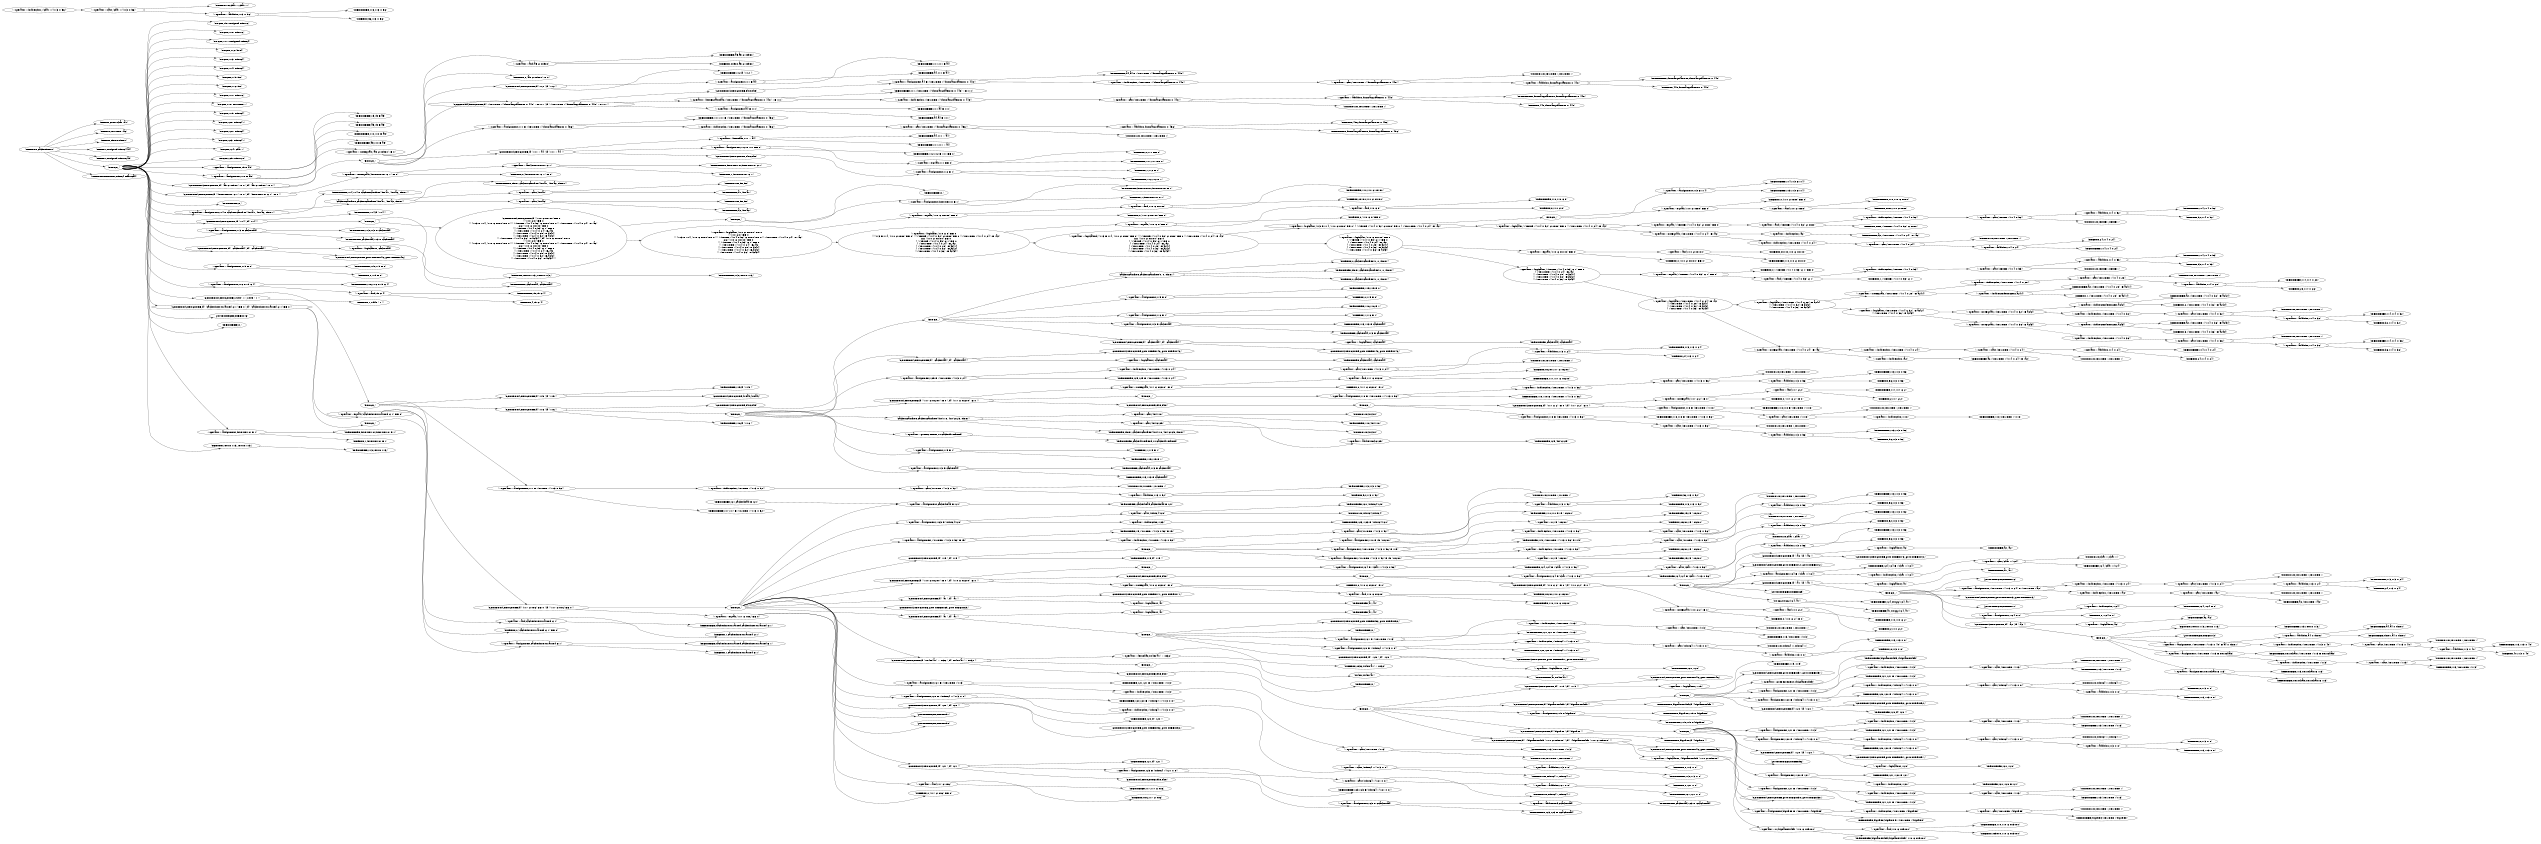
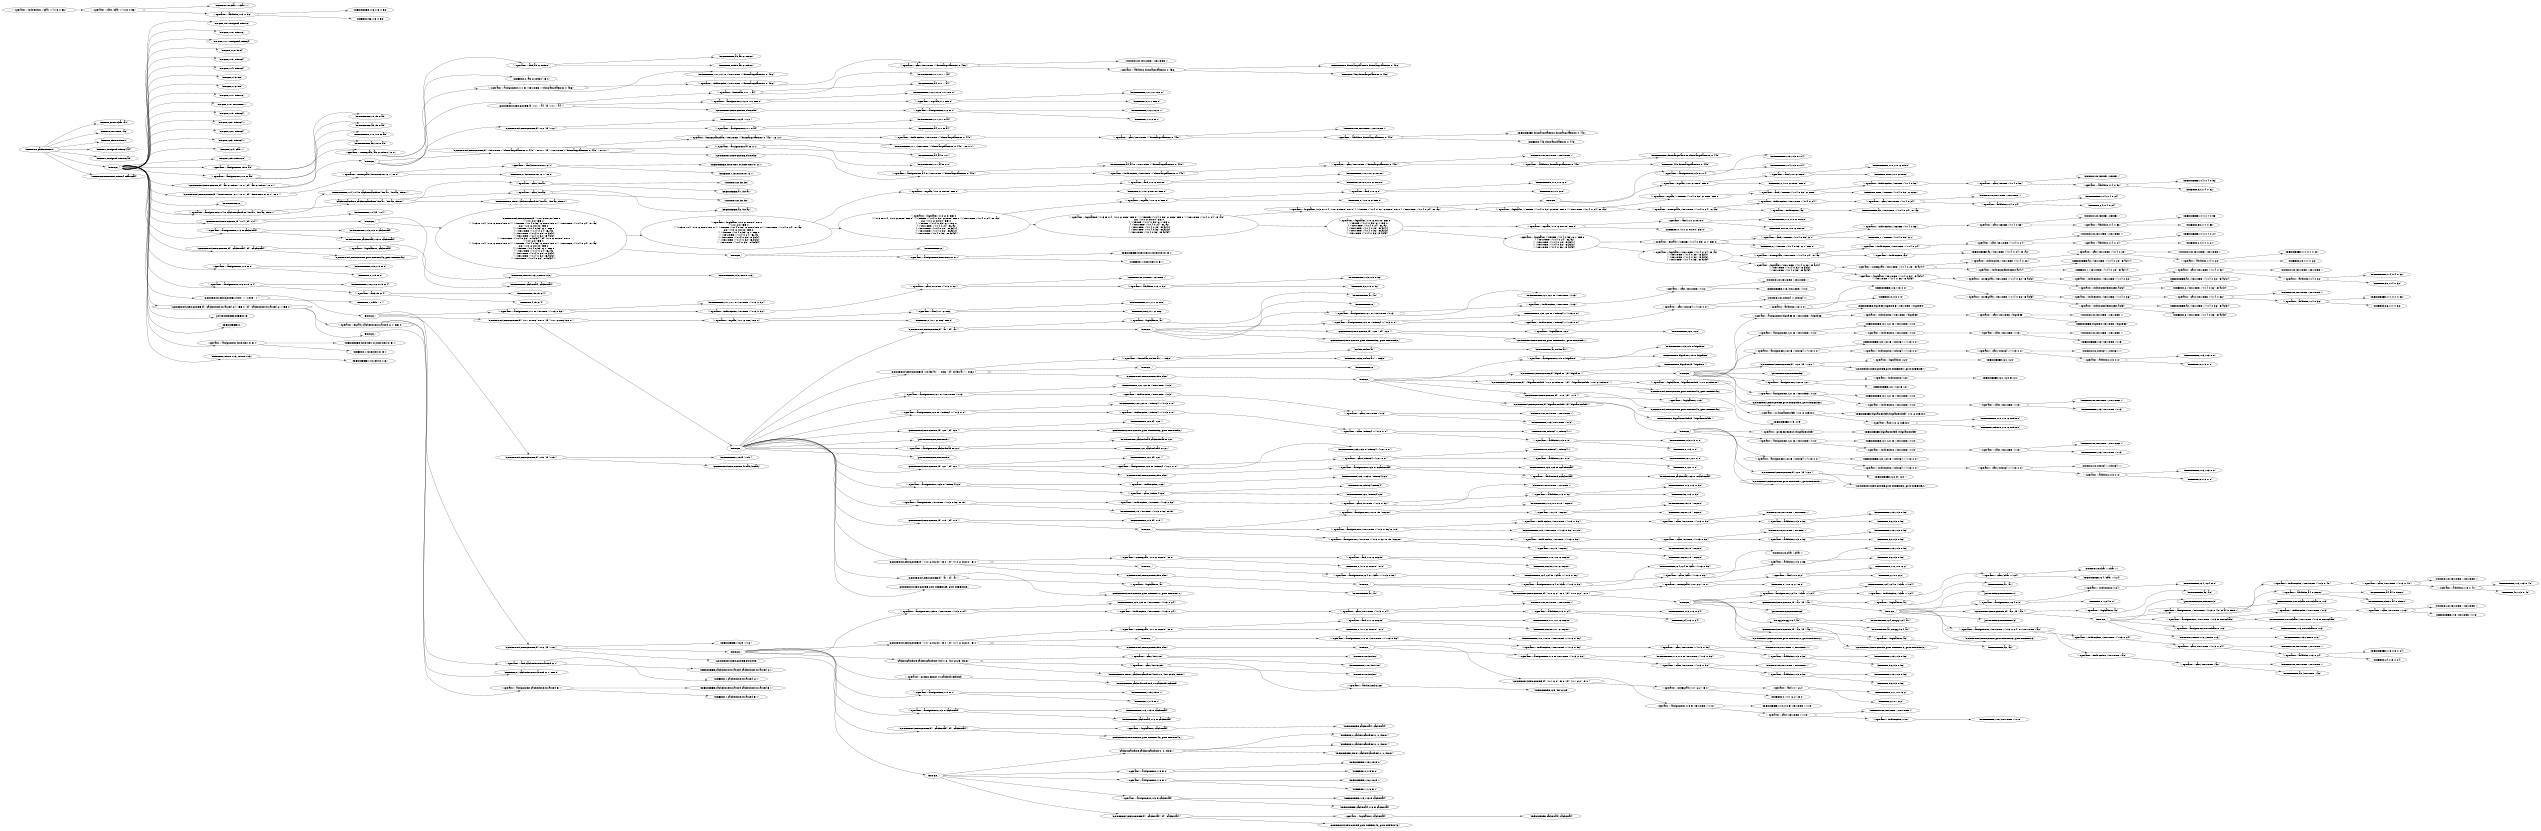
(831, 503) -> (1042, 448)
(2250, 676) -> (2253, 606)
